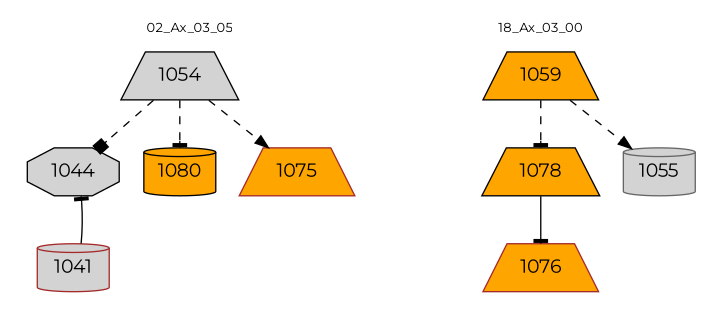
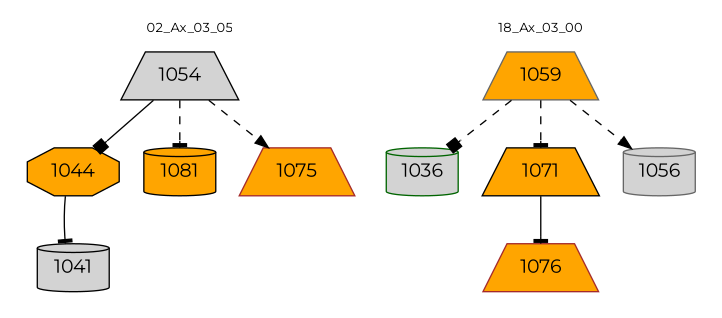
(541, 76) -> (541, 76)
(130, 121) -> (130, 121)
(73, 172) -> (73, 172)
(180, 172) -> (180, 172)
none -> (422, 172)
(541, 172) -> (541, 172)
(659, 172) -> (659, 172)
(82, 223) -> (64, 217)
(73, 268) -> (73, 268)
